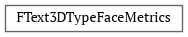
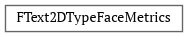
(94, 19) -> (94, 19)
